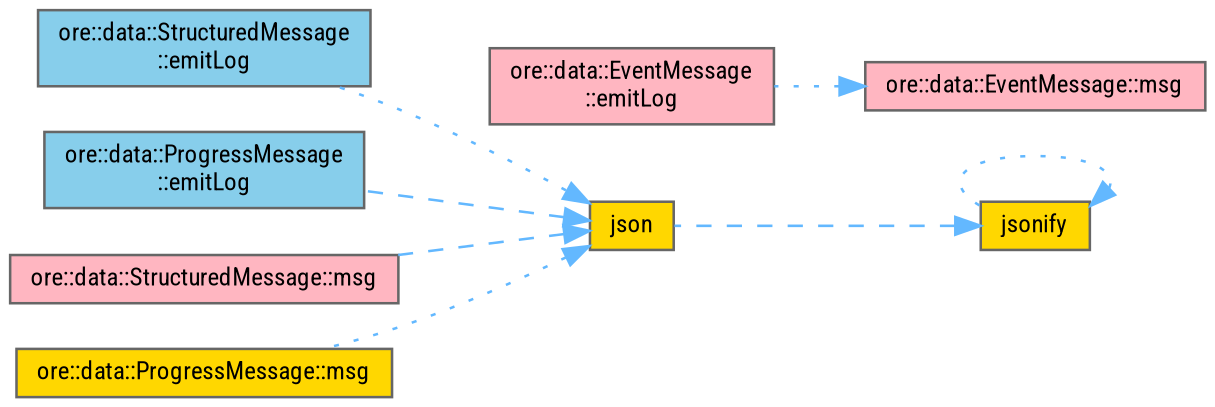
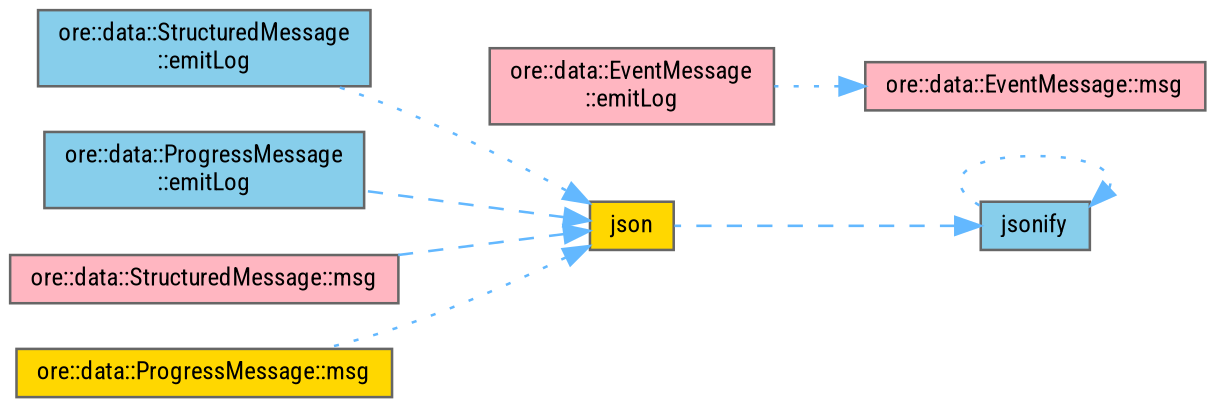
(1035, 226) -> (1035, 226)
